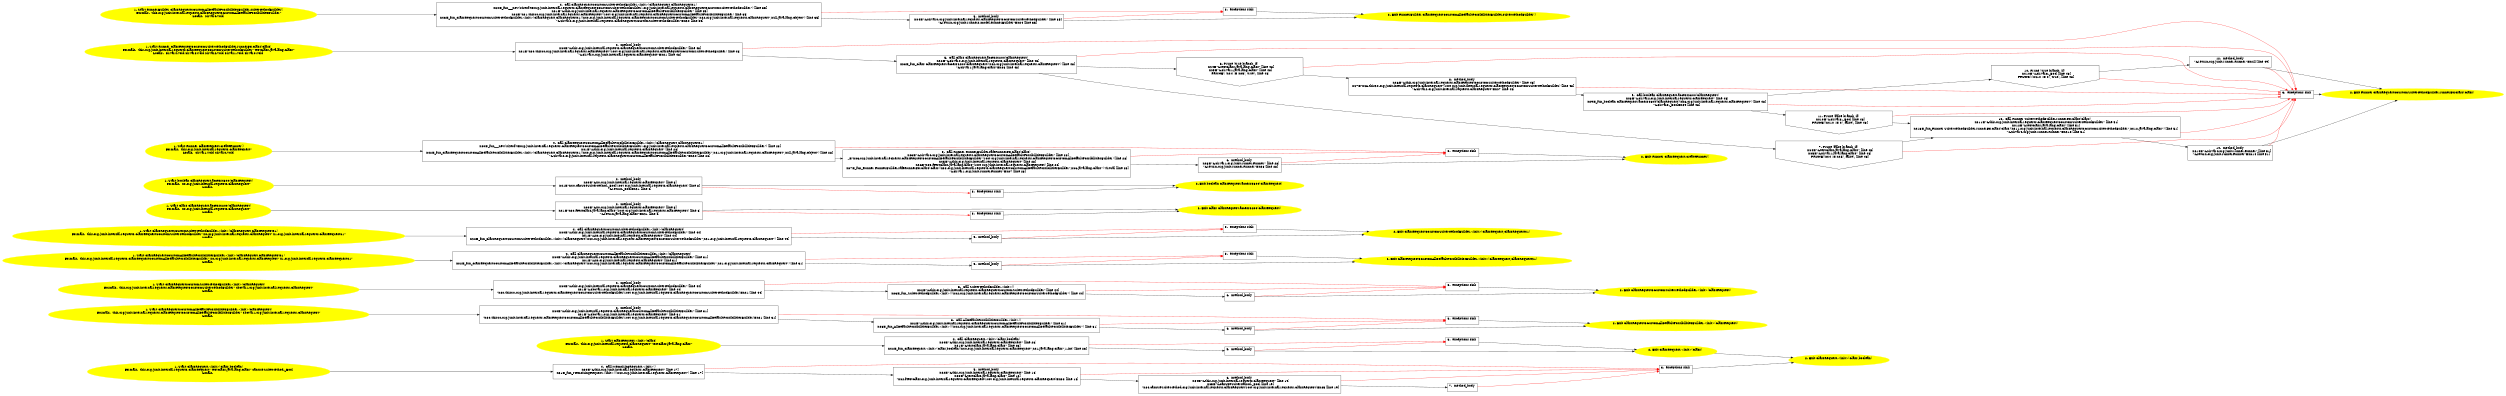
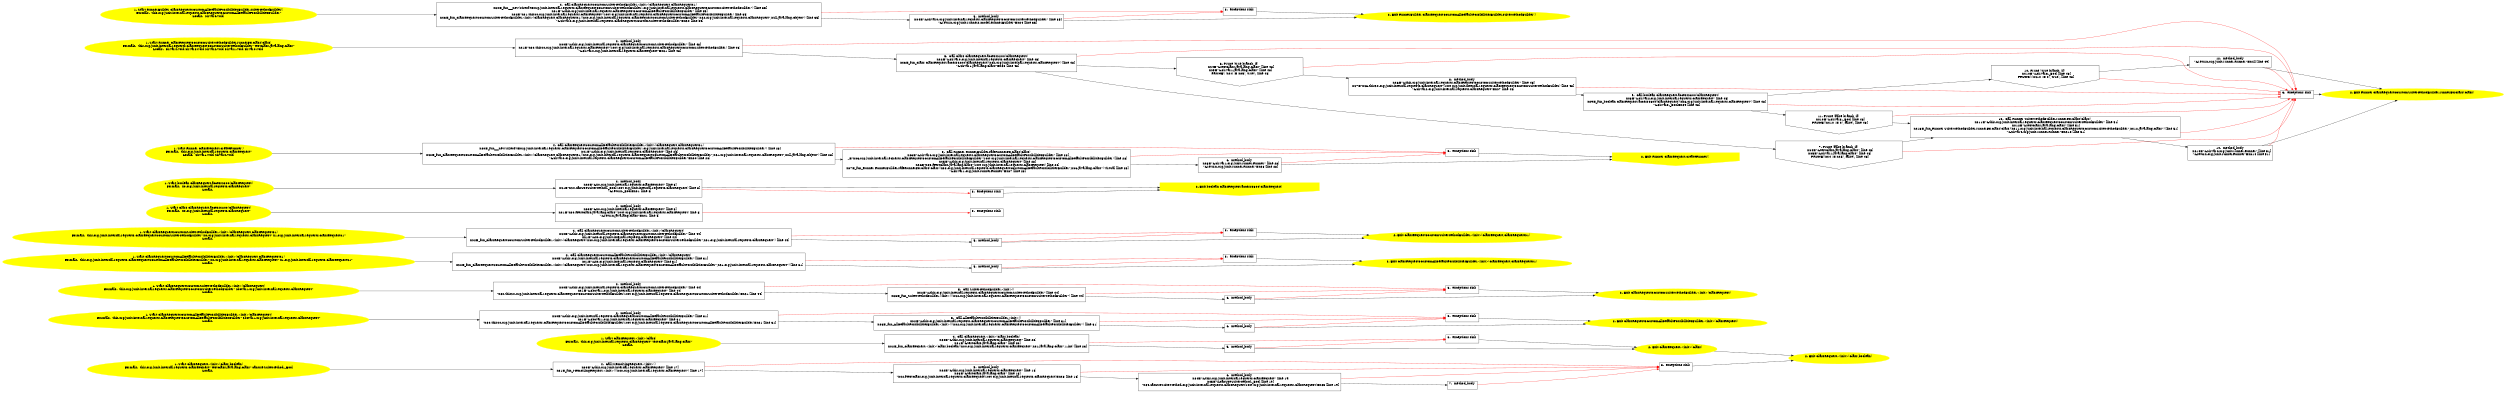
(1676, 159) -> (1676, 159)
(1240, 186) -> (1240, 188)
(1240, 210) -> none
